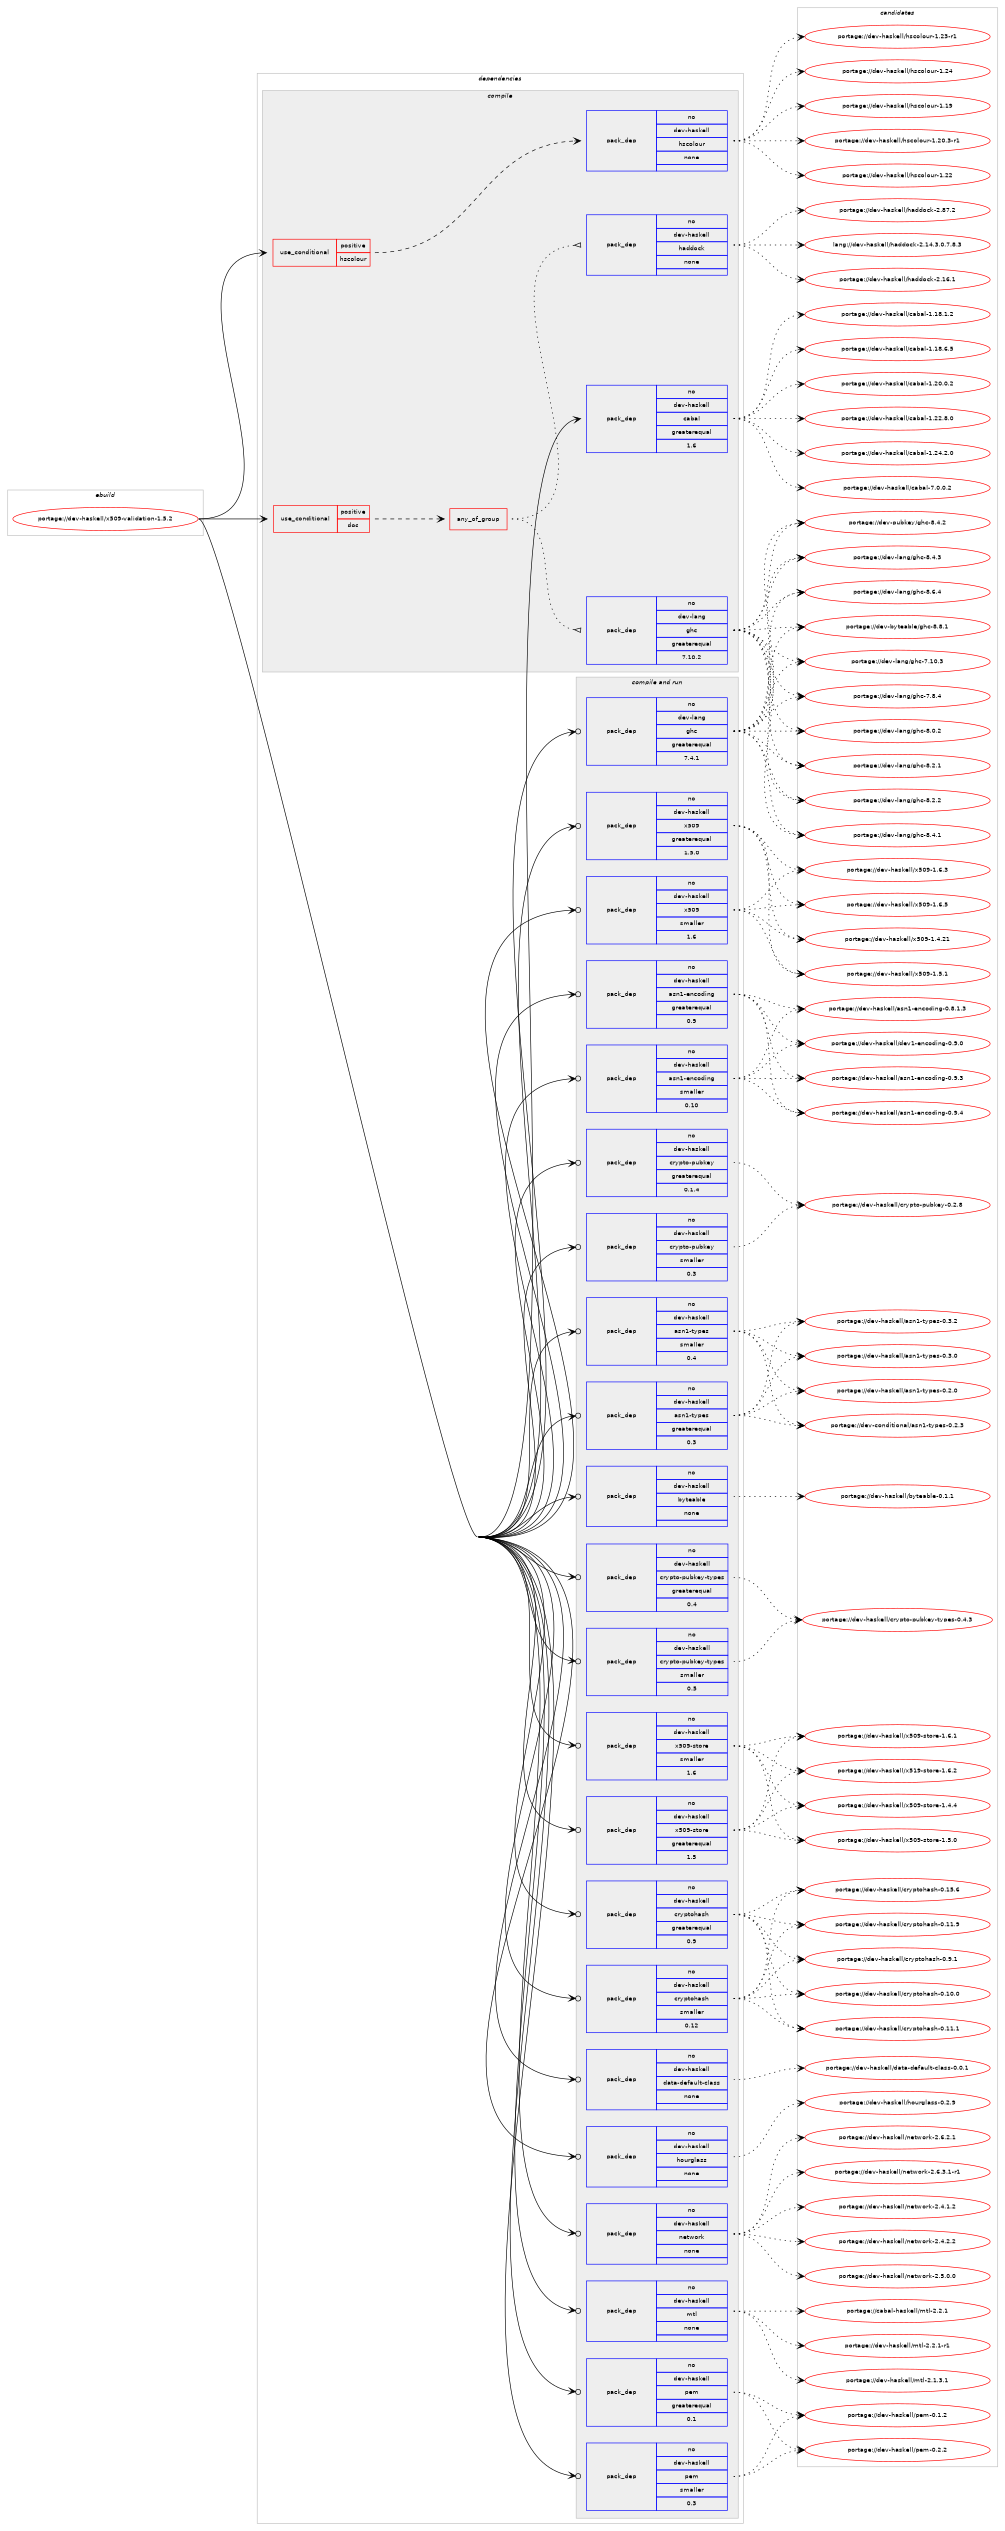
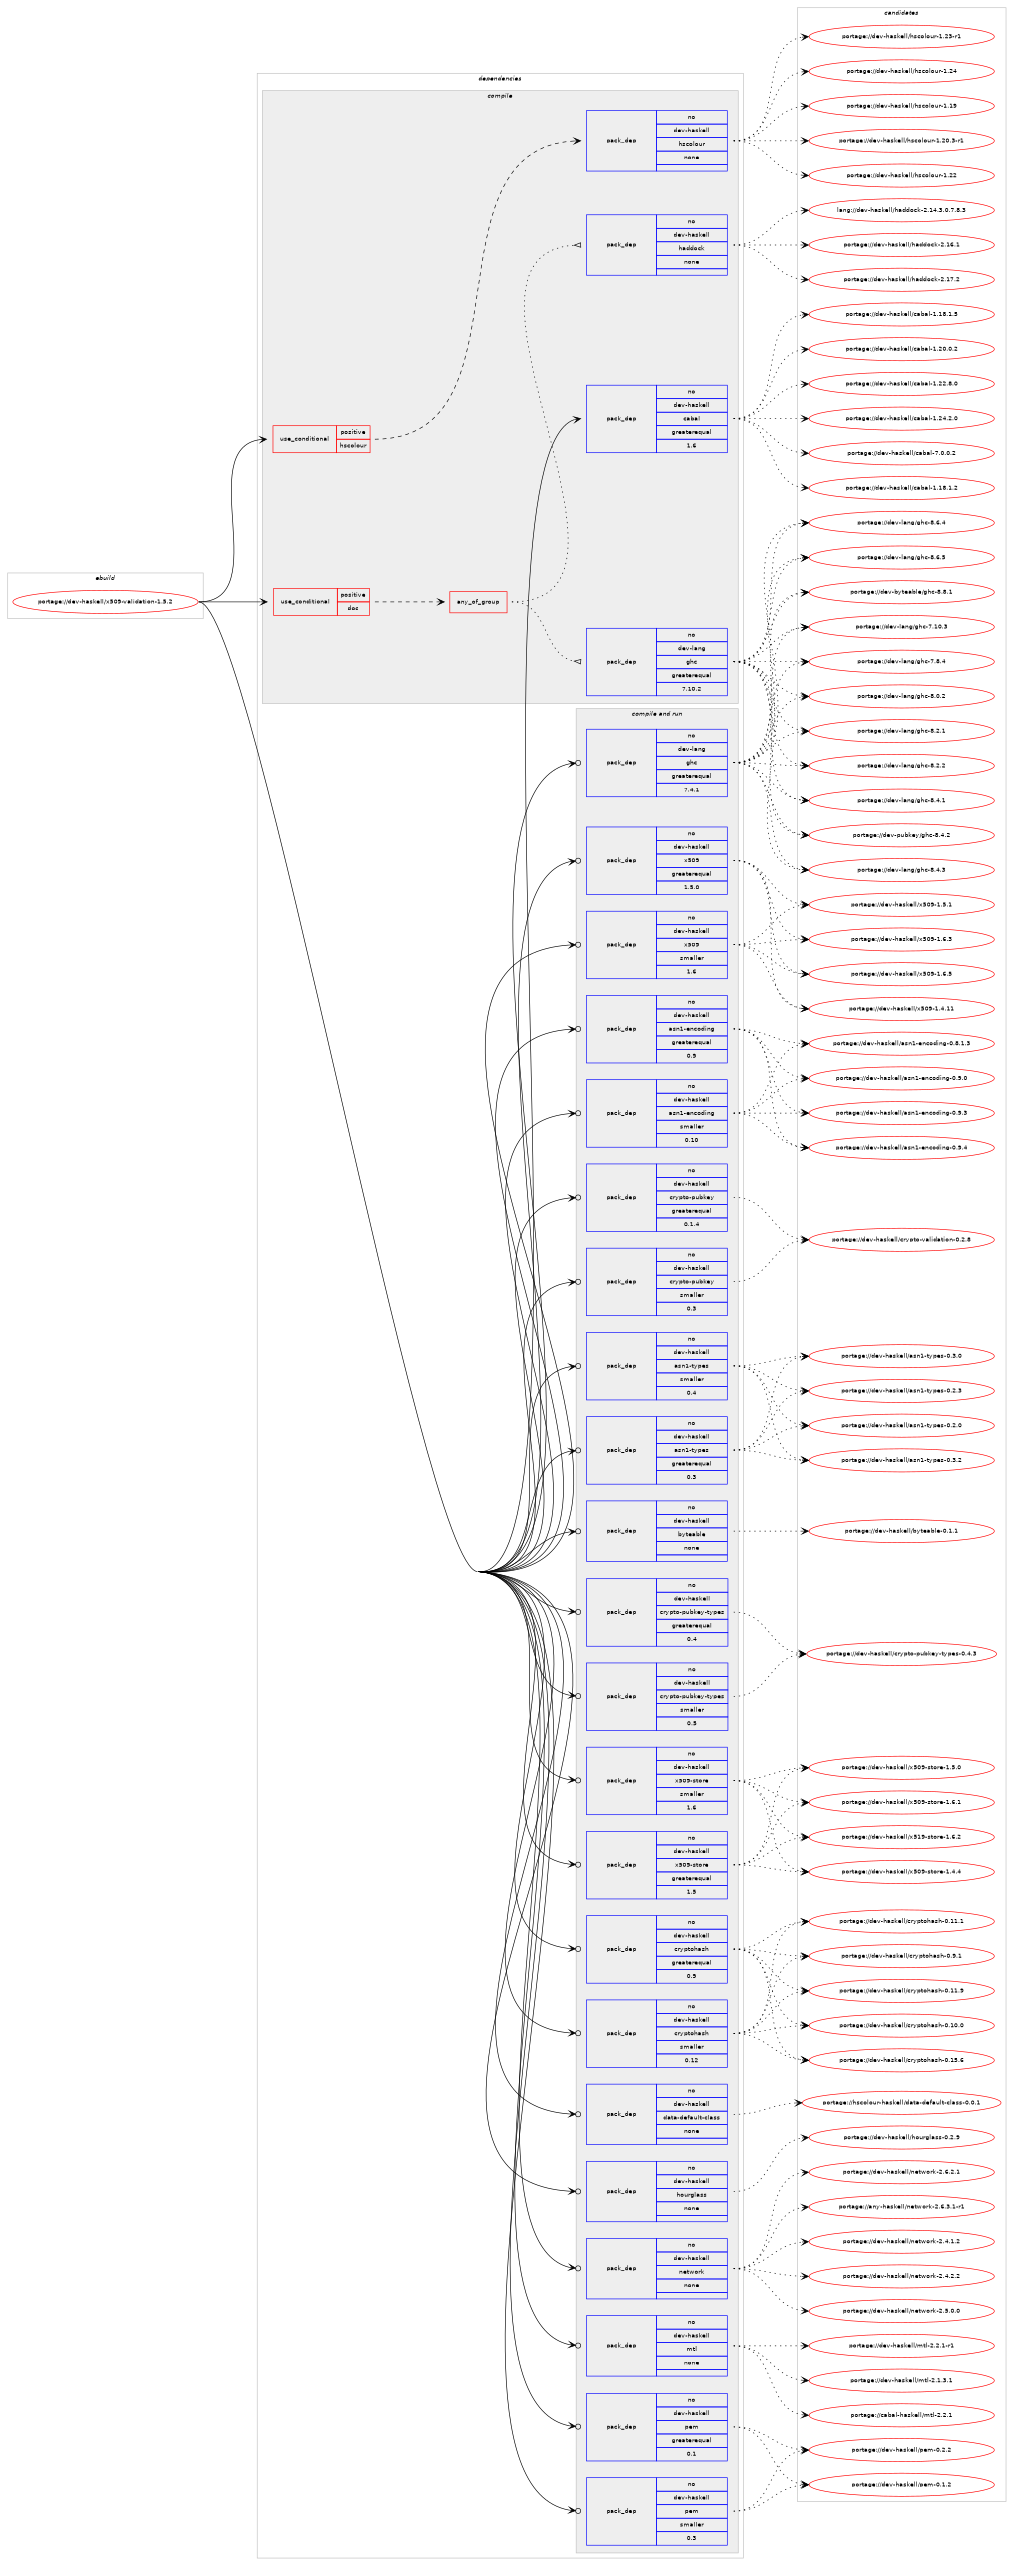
(898, 210) -> (902, 280)
(898, 349) -> (902, 314)
none -> (902, 558)
(898, 940) -> (902, 1009)
(898, 1044) -> (902, 1078)
(898, 1205) -> (902, 1240)
(898, 1426) -> (902, 1391)
(898, 2068) -> (902, 2103)
(898, 2172) -> (902, 2207)
